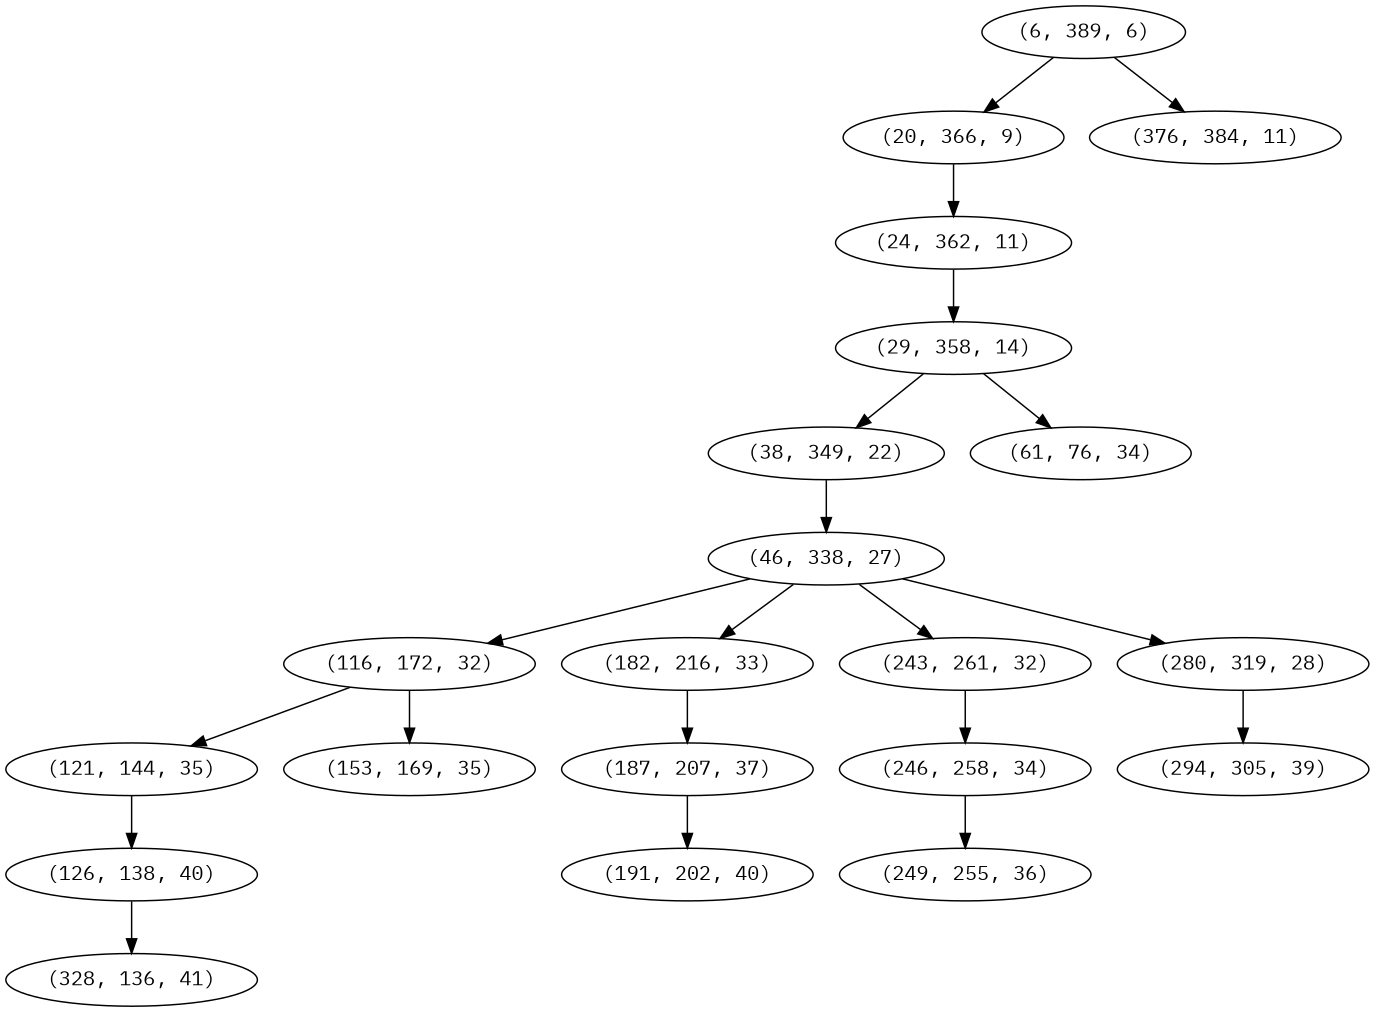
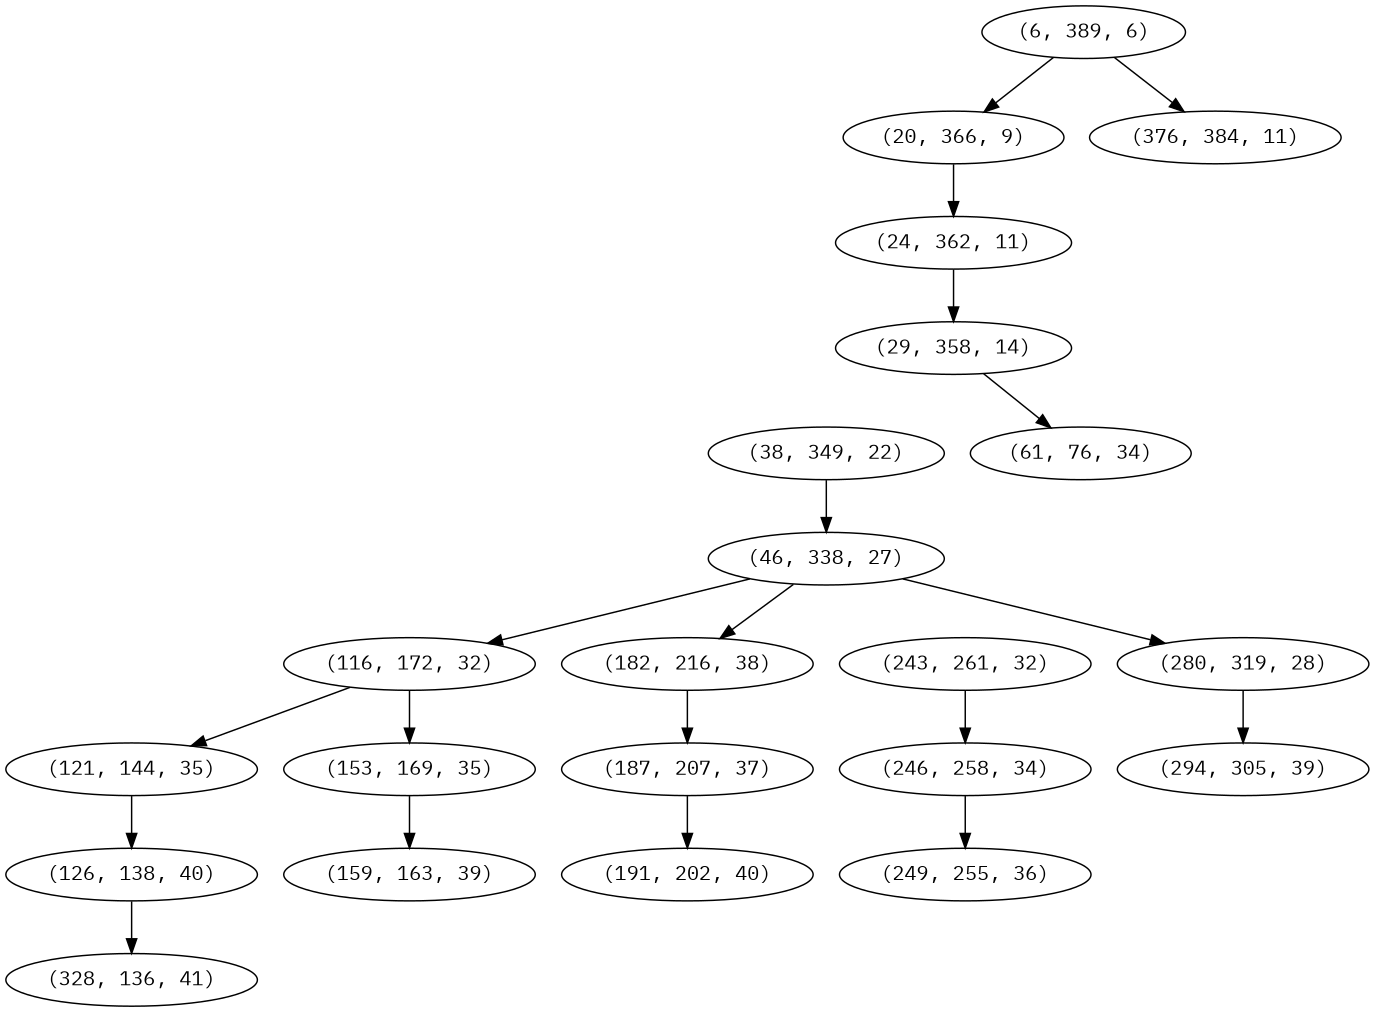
(896, 396) -> none
(890, 607) -> none
(687, 664) -> (687, 664)
none -> (410, 875)
